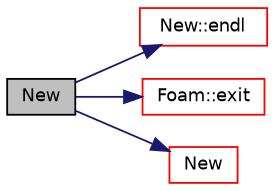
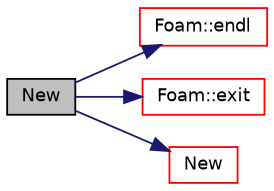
(204, 27) -> (204, 27)
